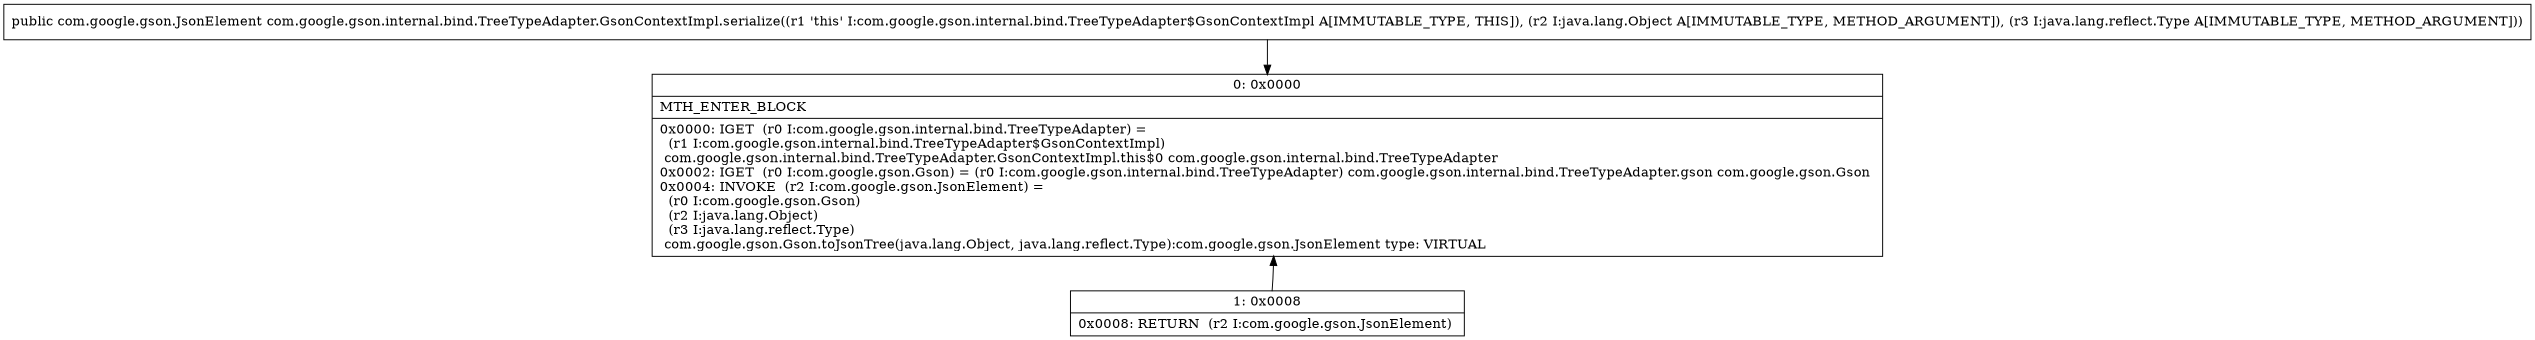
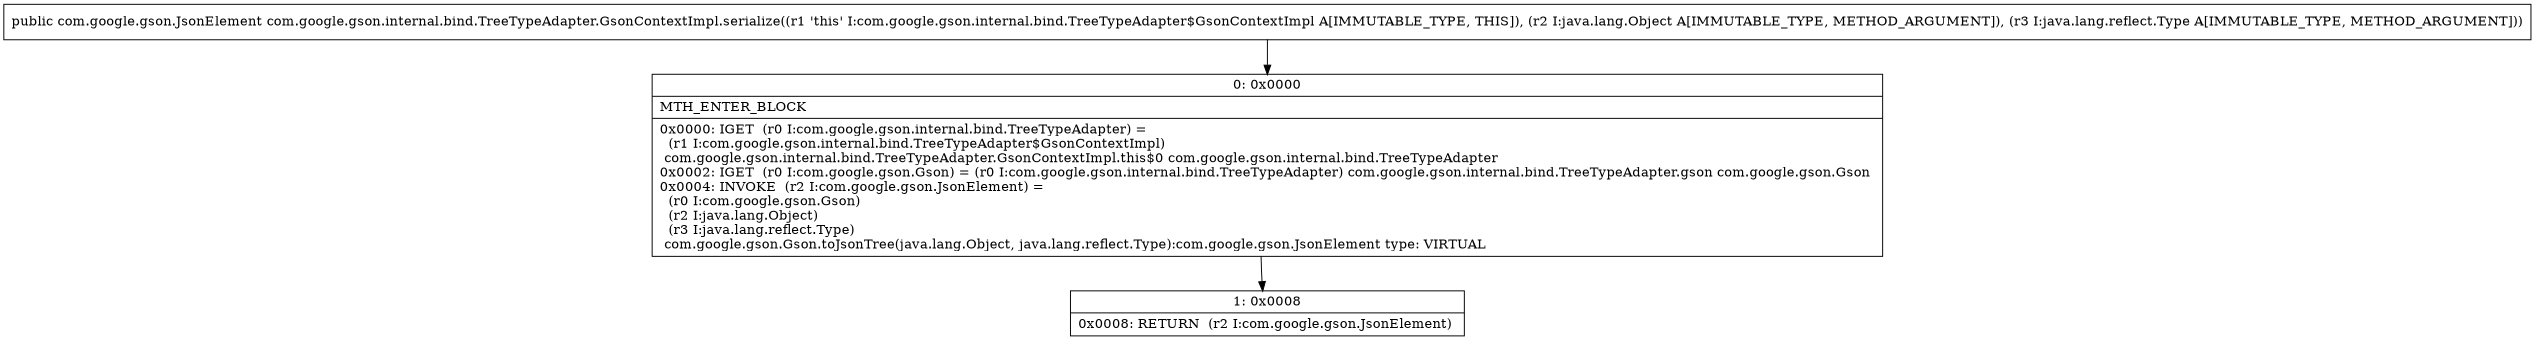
(1273, 278) -> (1261, 269)
